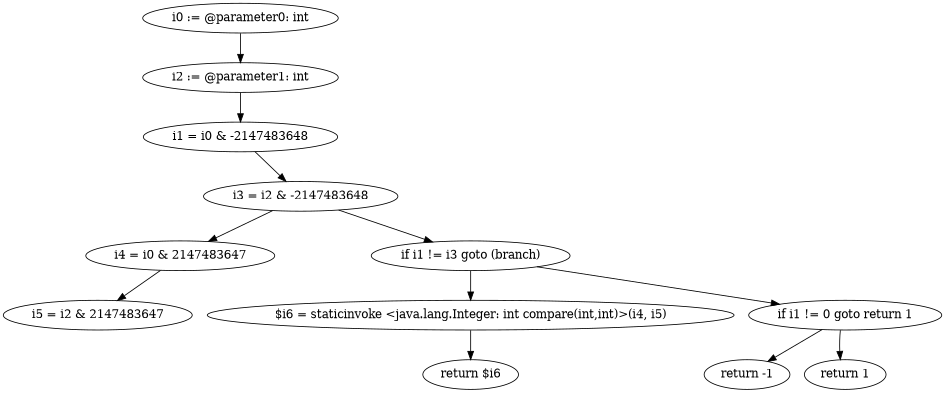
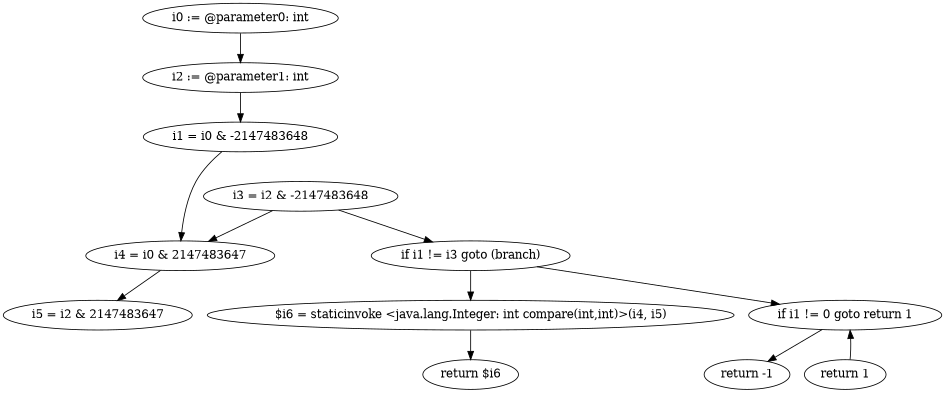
(268, 164) -> (193, 188)
(840, 341) -> (851, 349)
